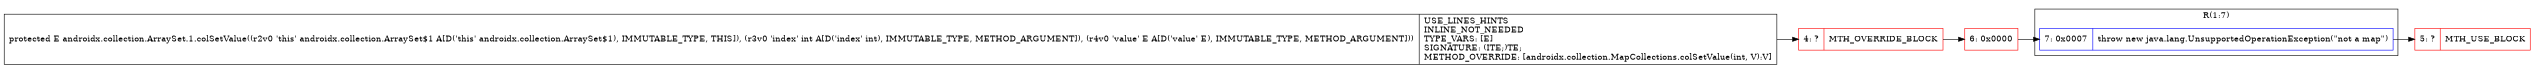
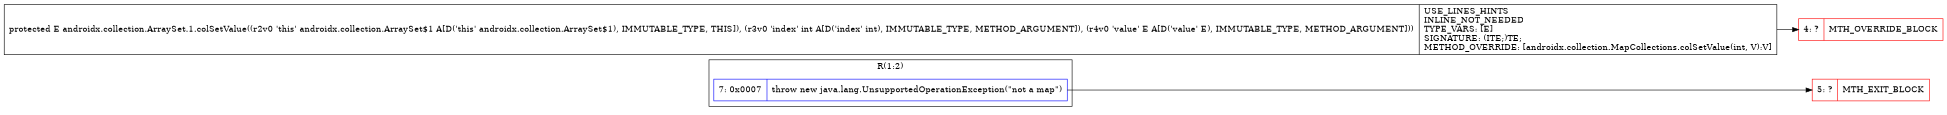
(2216, 16) -> (891, 67)
(1991, 39) -> none
(2485, 39) -> (1883, 90)
